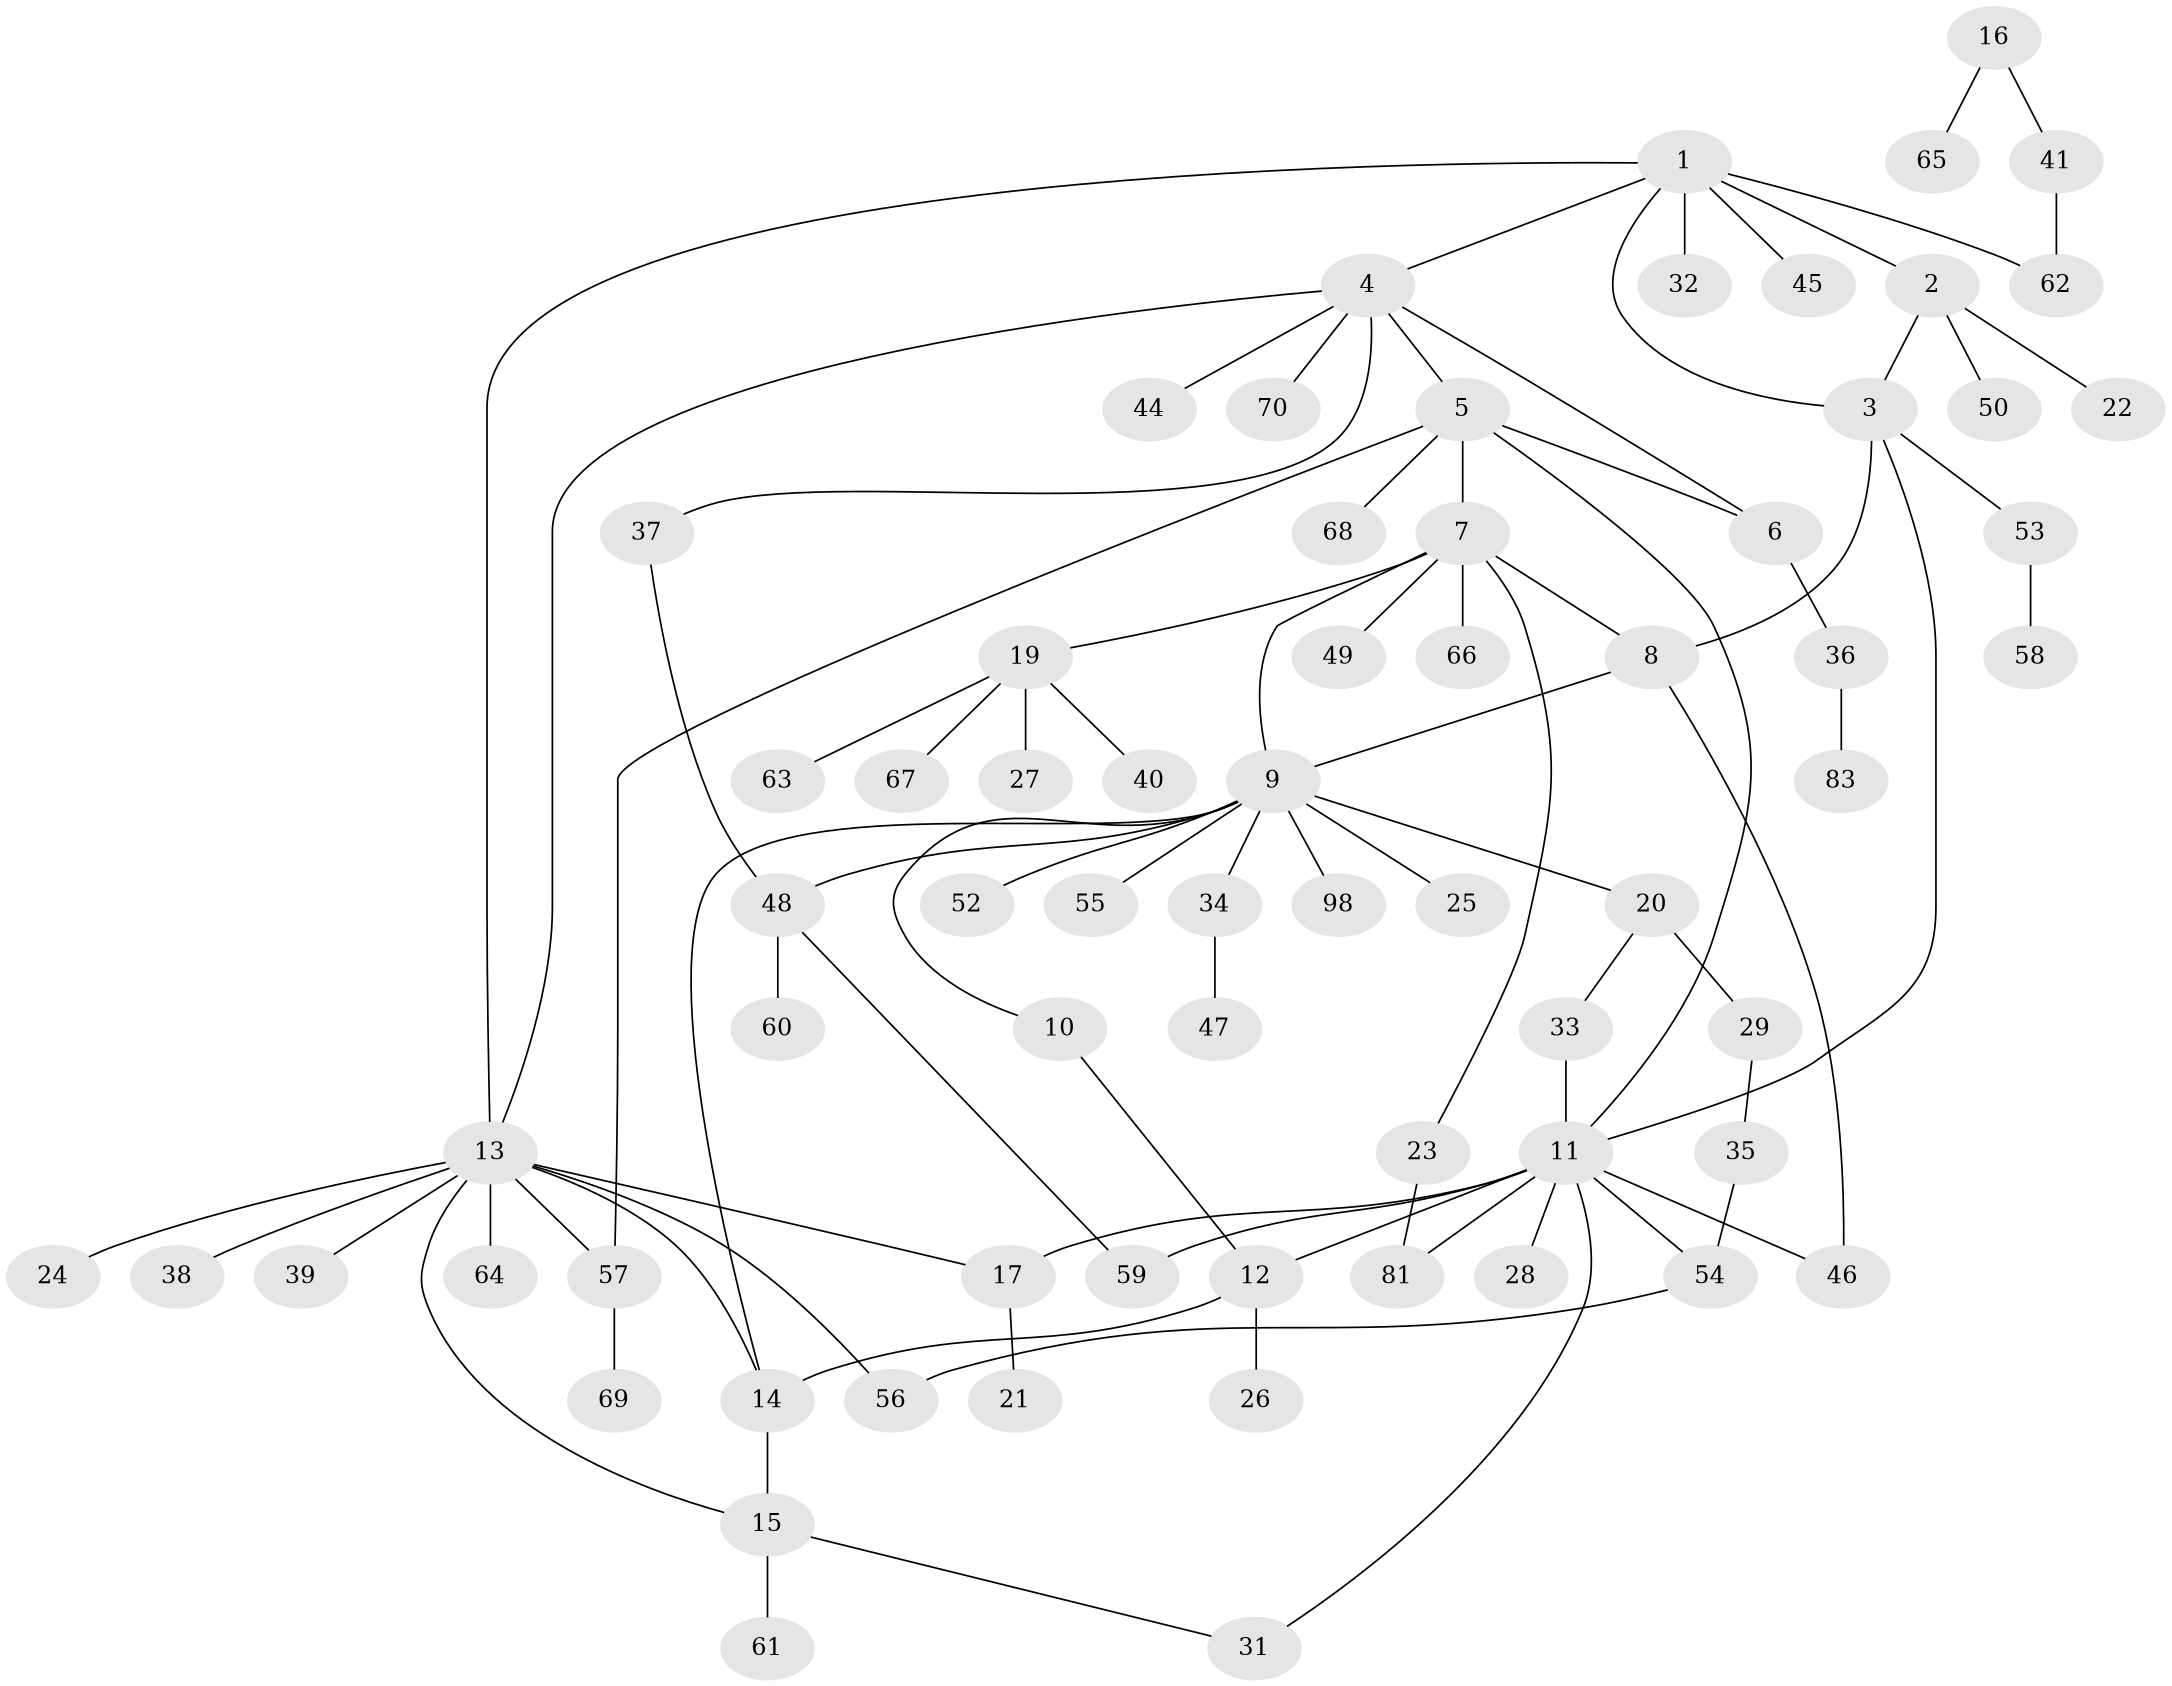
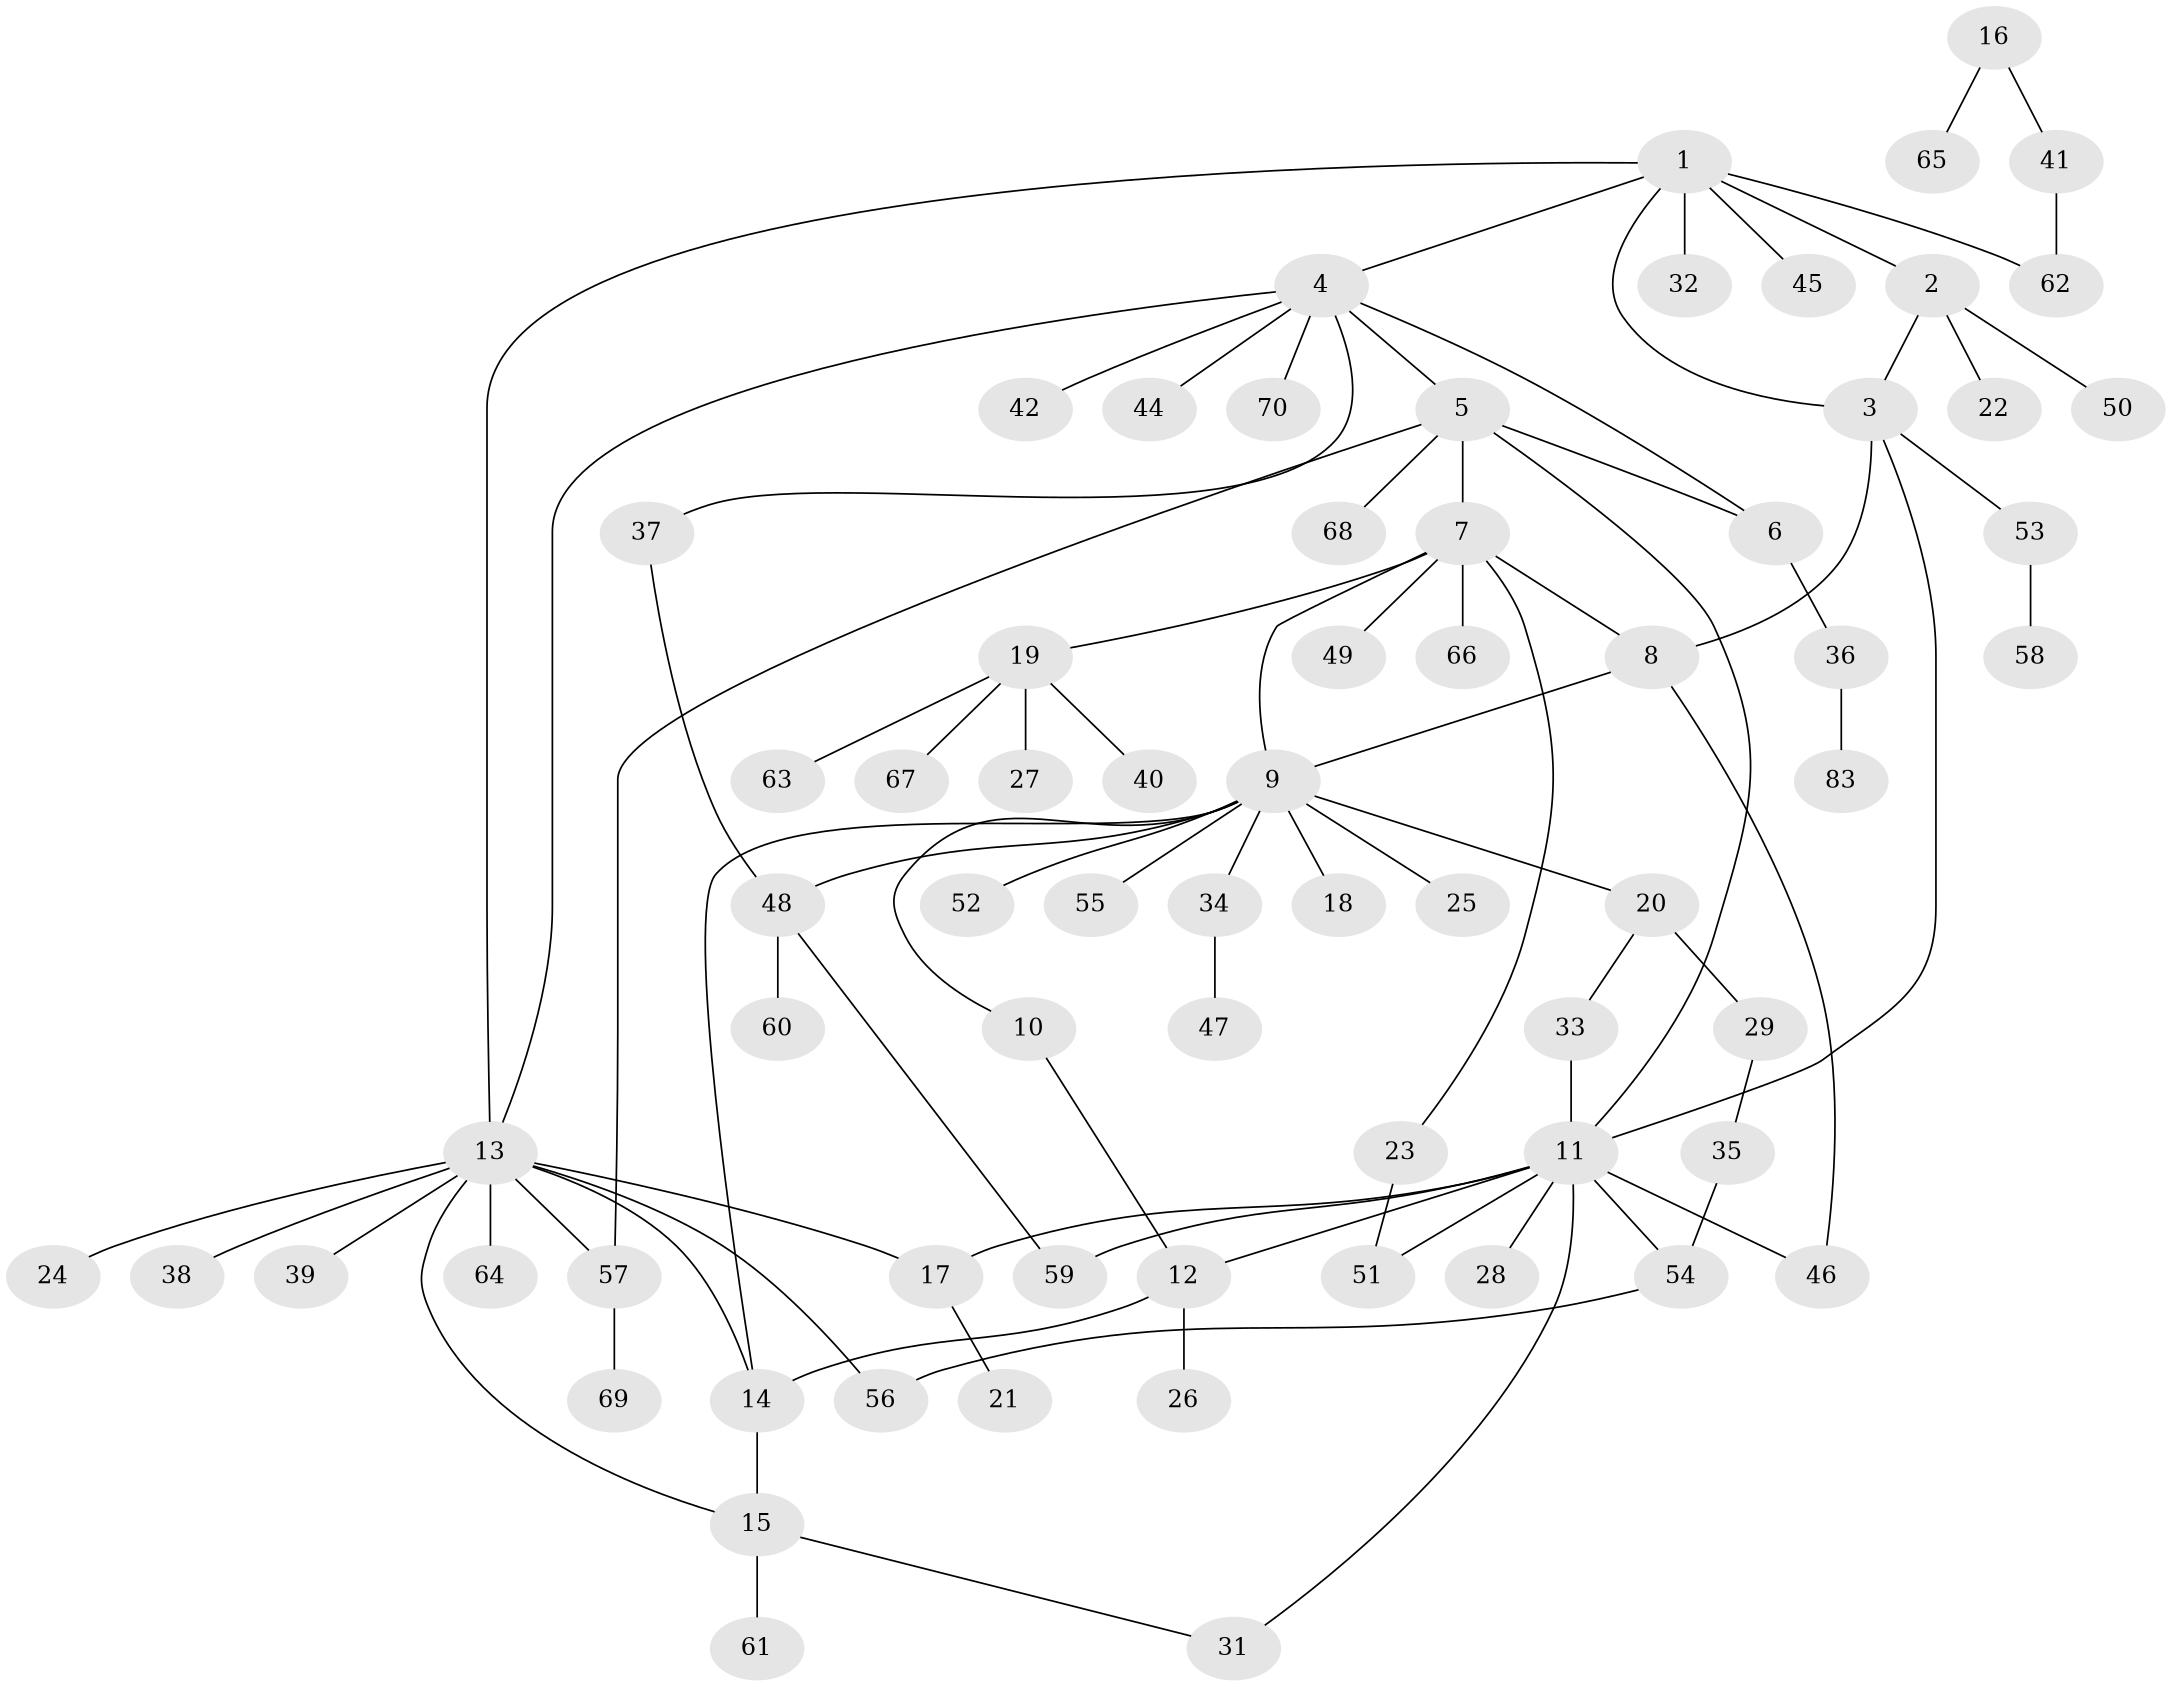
none -> (1026, 410)
(1339, 905) -> (1339, 905)
(1397, 1277) -> (1368, 1277)
